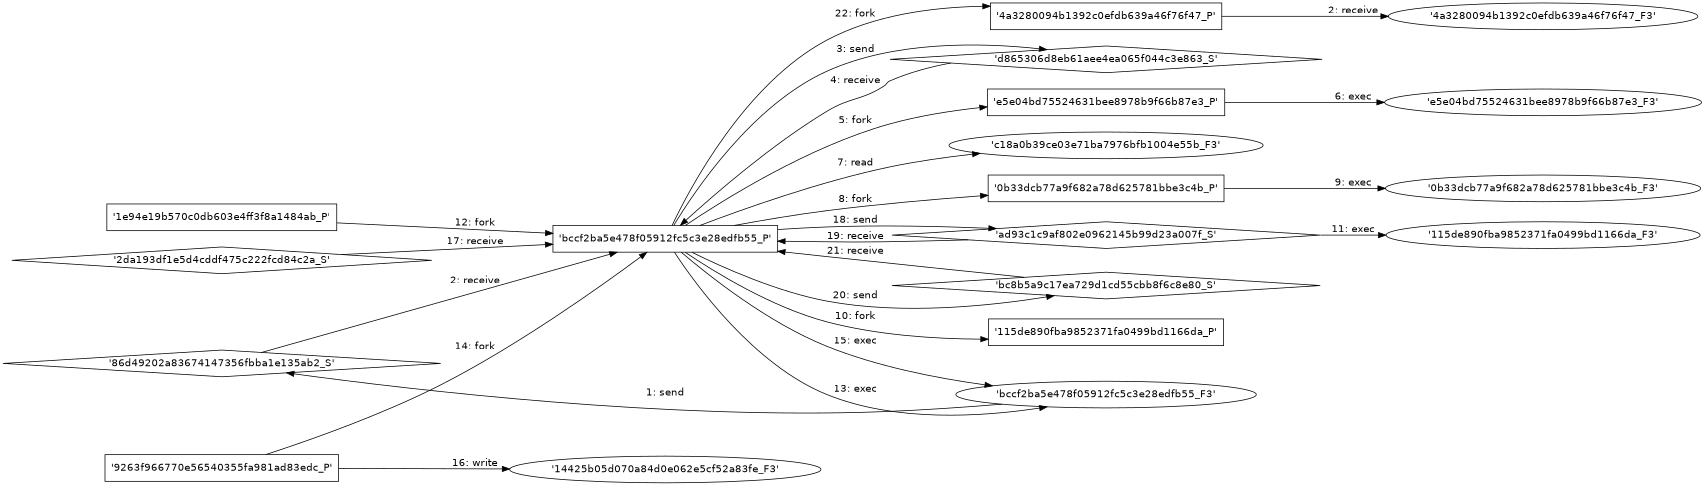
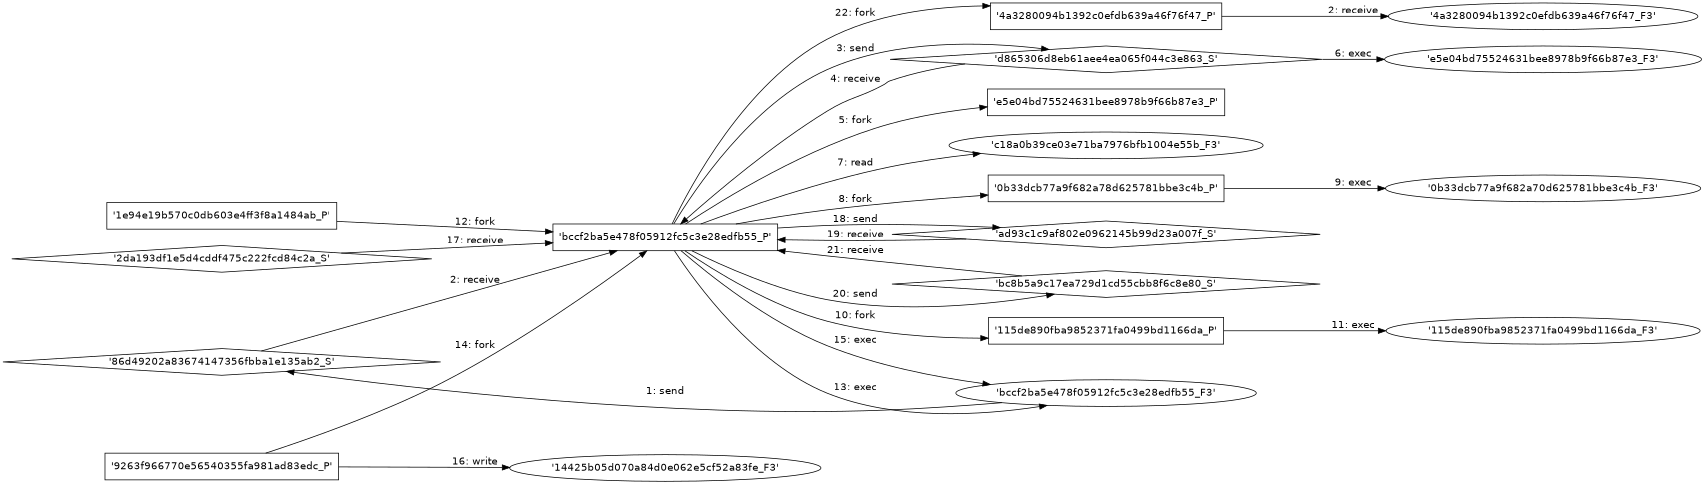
(1301, 102) -> (1349, 59)
(1543, 188) -> (1543, 188)
(1349, 235) -> (1301, 331)
